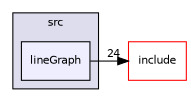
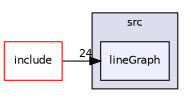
(105, 61) -> (76, 61)
